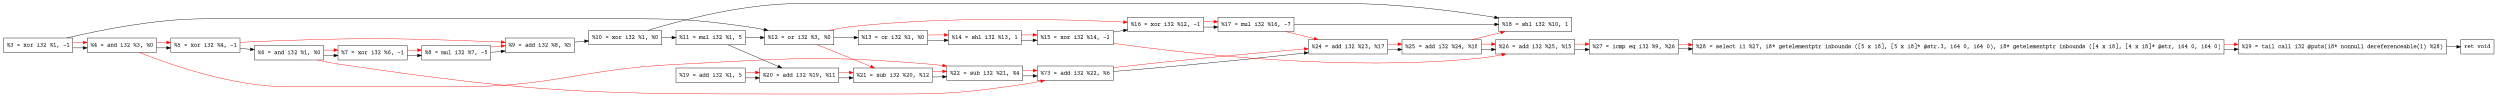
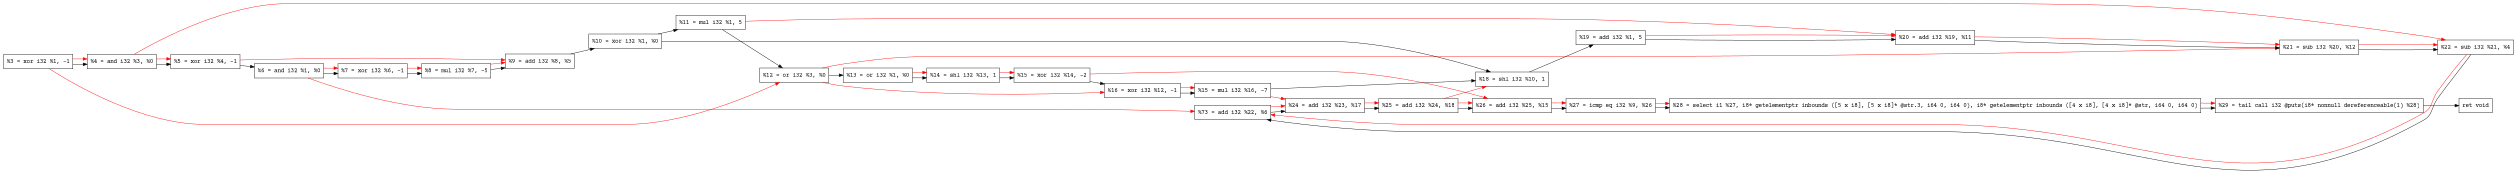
(415, 19) -> (410, 124)
(1256, 24) -> (1233, 90)
(753, 56) -> (1319, 19)
none -> (1559, 59)
